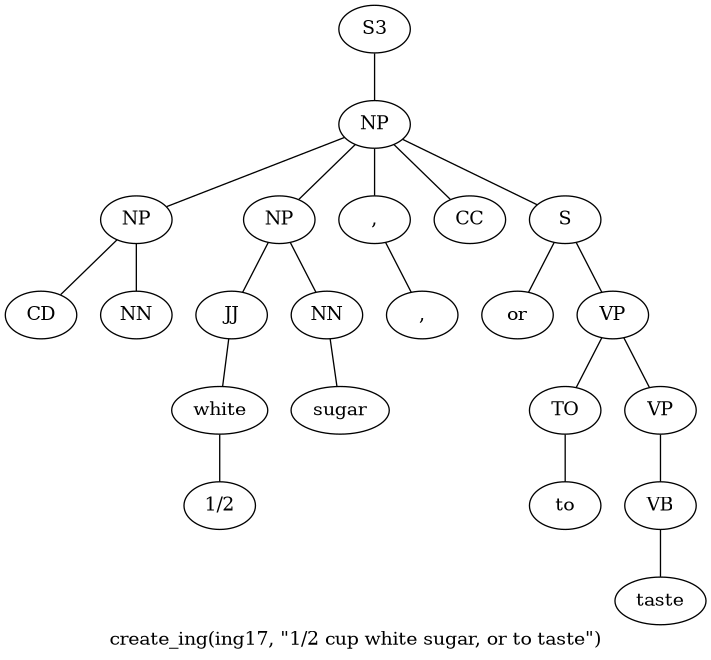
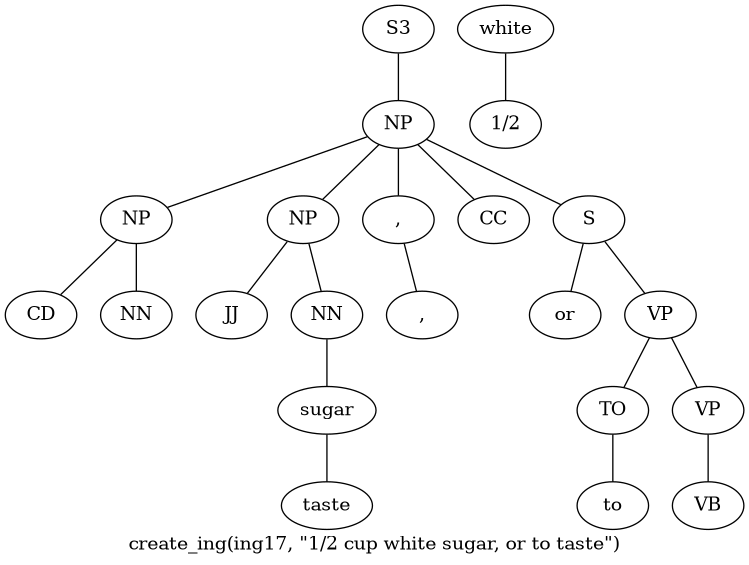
(226, 362) -> none
(660, 553) -> (327, 458)
